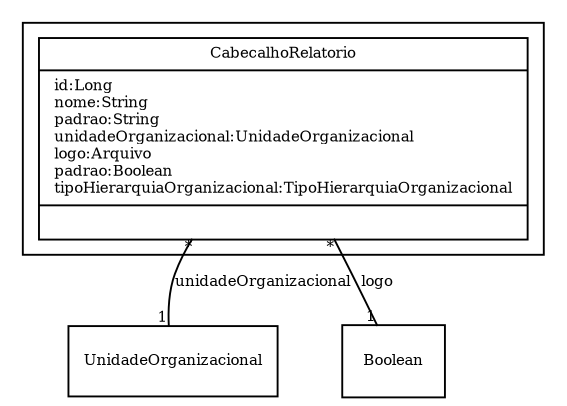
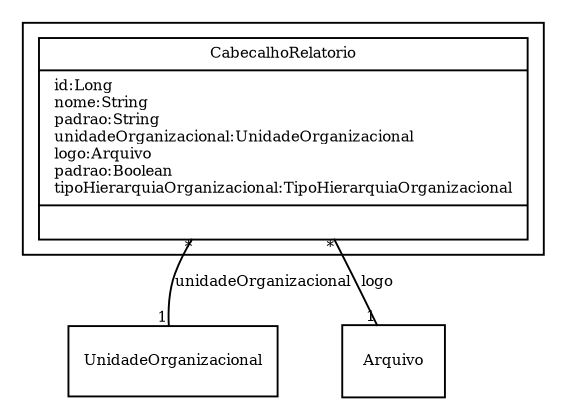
(394, 361) -> (394, 361)
